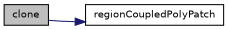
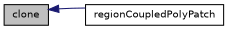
(62, 21) -> (72, 8)
